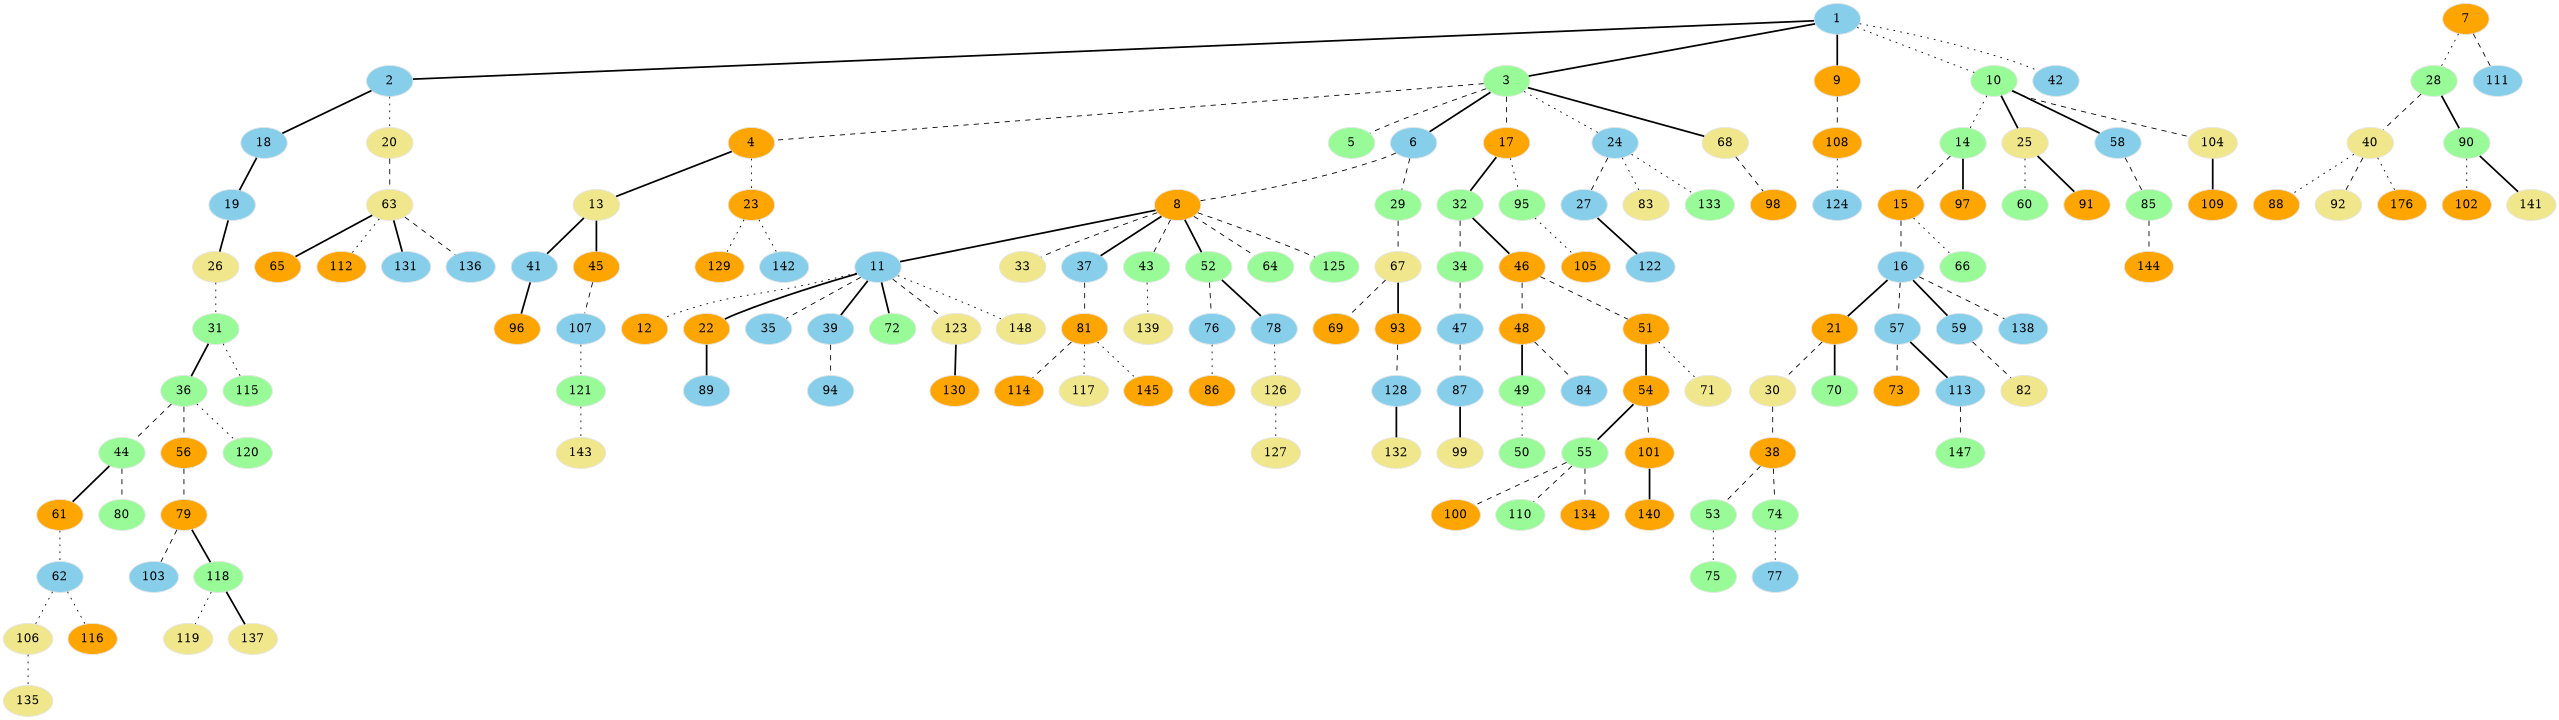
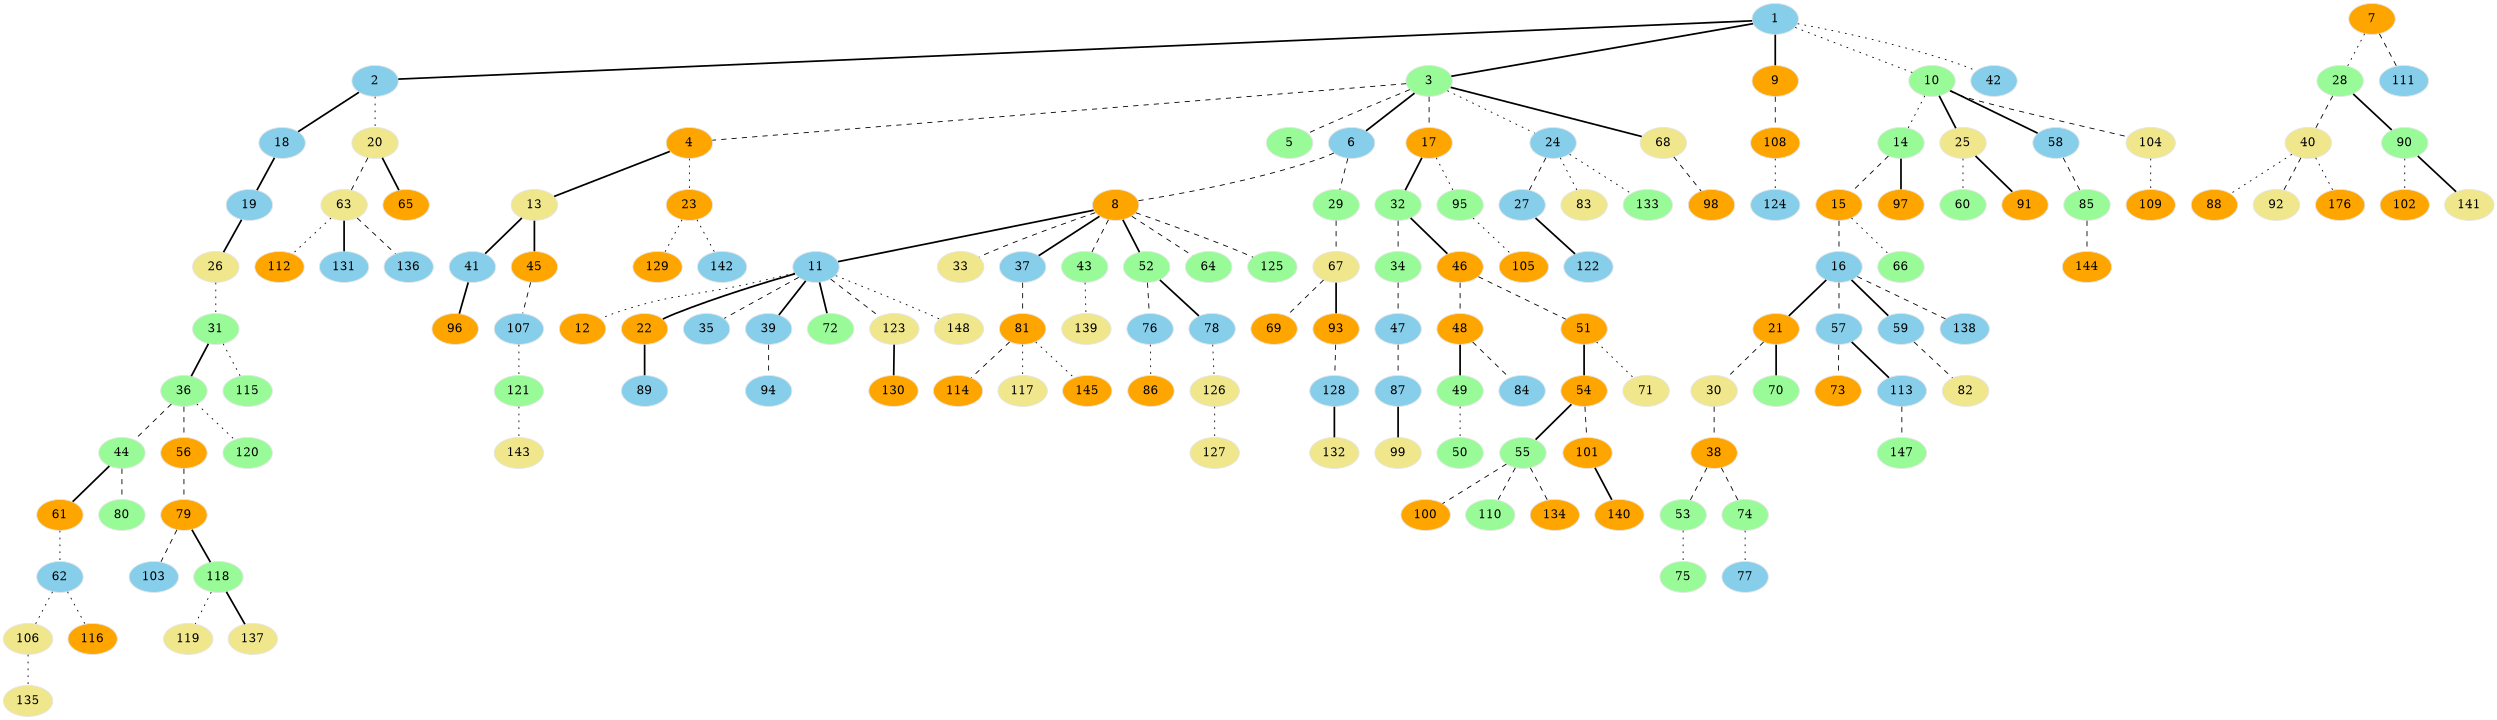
(2213, 174) -> (2151, 174)
(334, 236) -> (391, 174)
